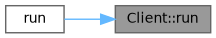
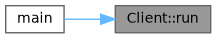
(35, 19) -> (35, 19)
